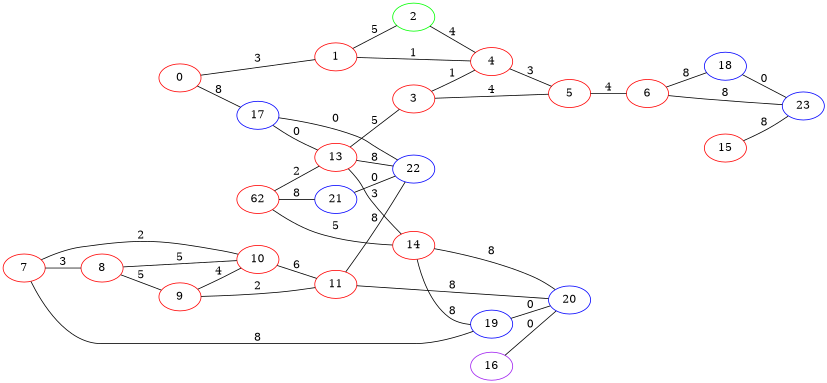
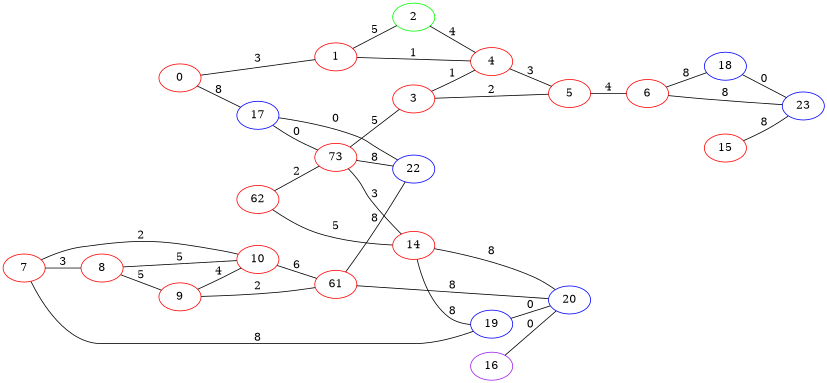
(492, 90) -> (492, 90)
(336, 157) -> (336, 157)
(336, 199) -> none
(336, 284) -> (336, 284)
